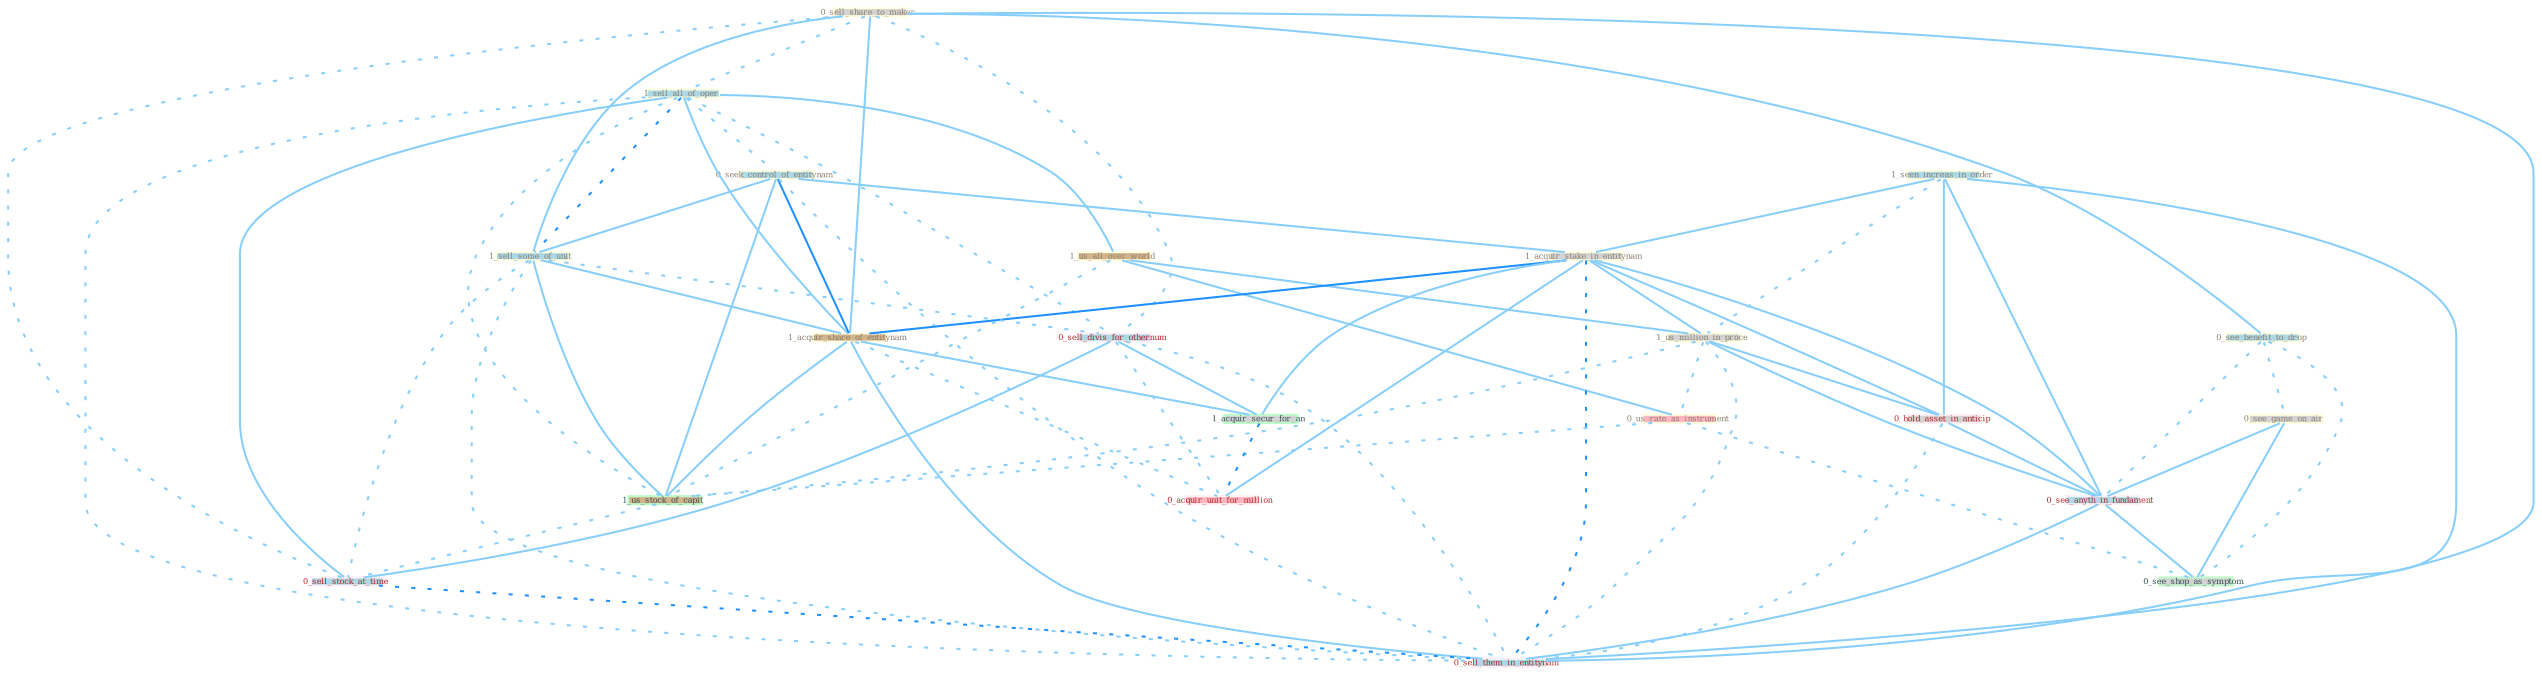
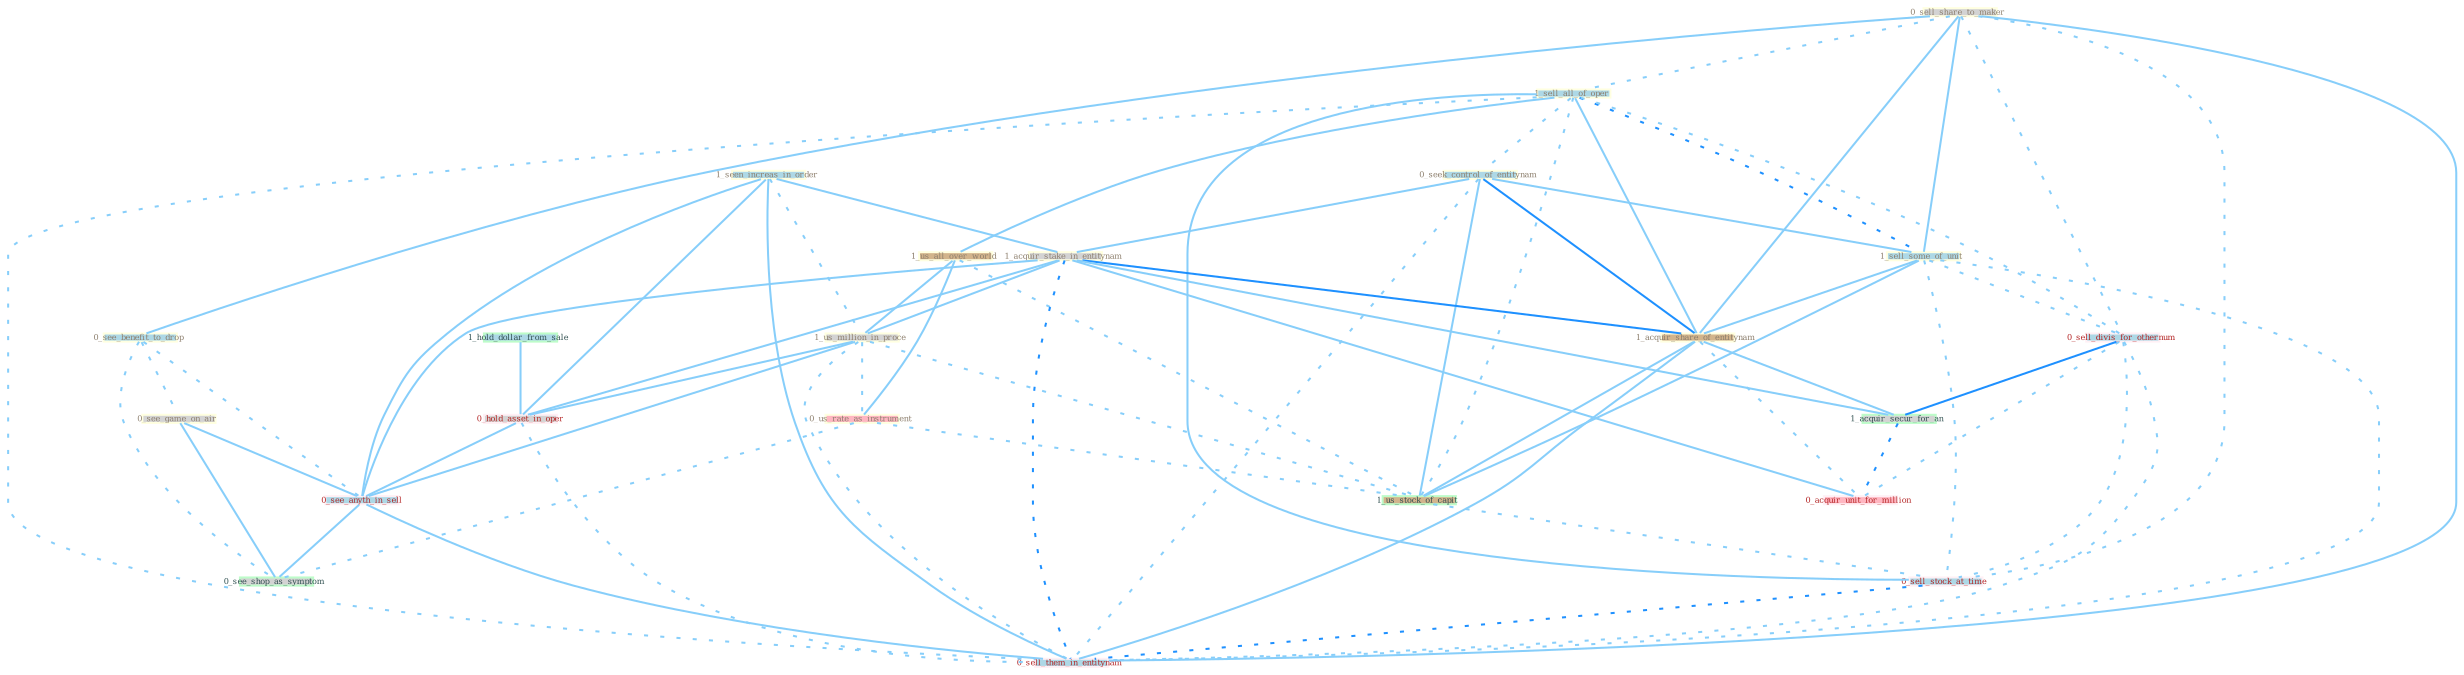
none -> (521, 338)
(1188, 378) -> (2011, 378)
(1944, 419) -> (521, 419)
(2102, 500) -> (362, 500)
(710, 507) -> (2100, 501)
